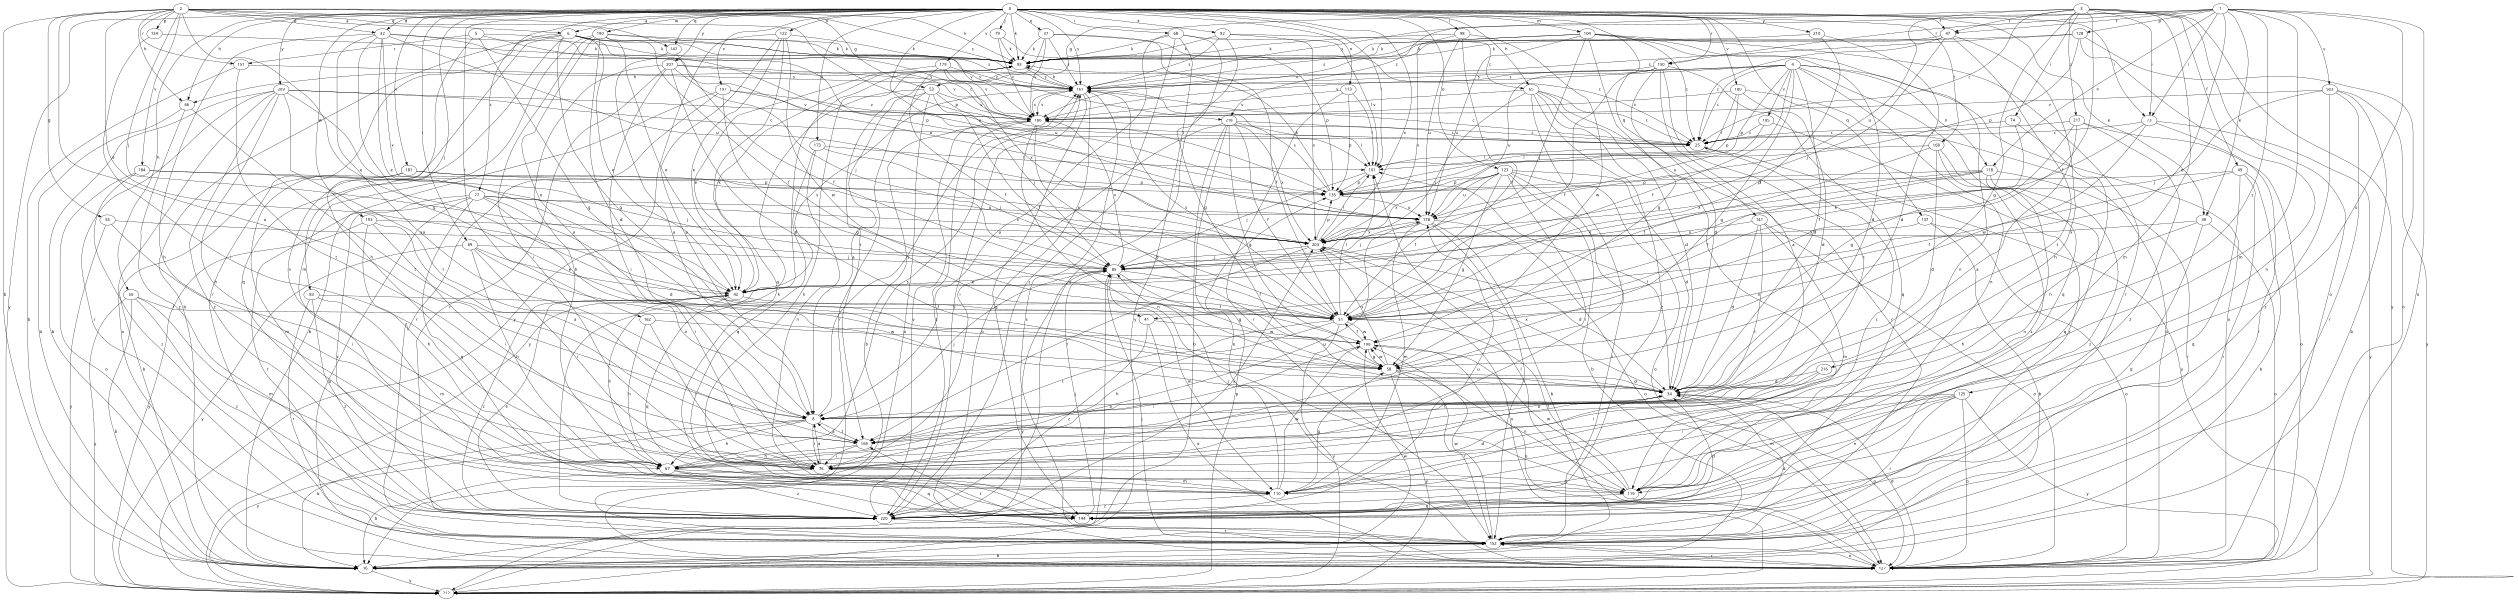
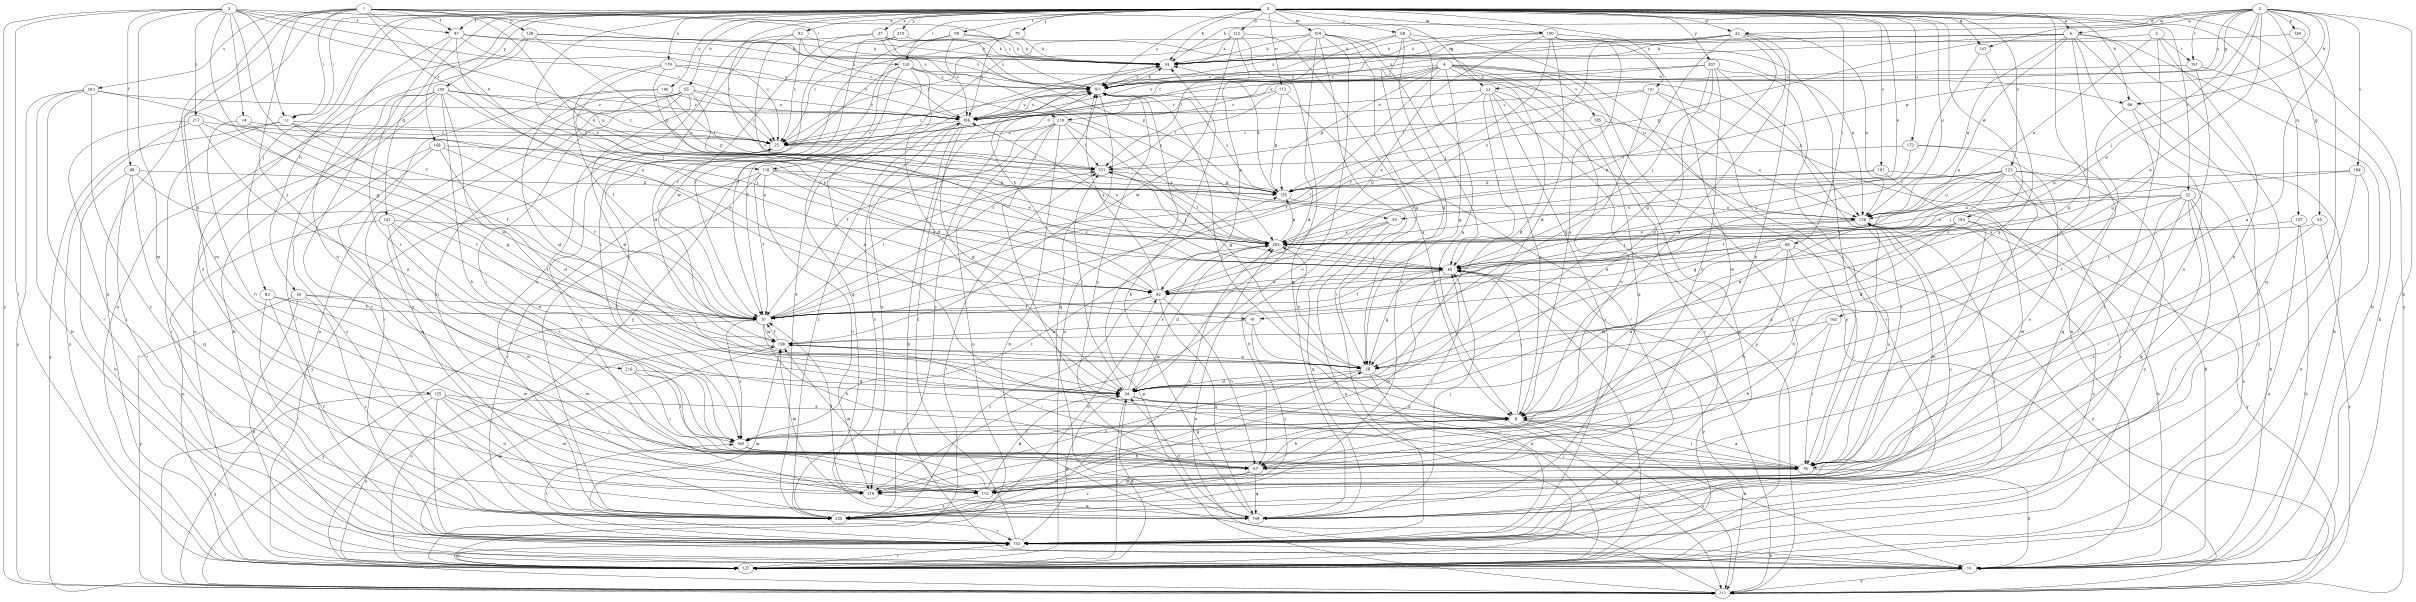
(1394, 38) -> (793, 89)
(2331, 295) -> (19, 295)
